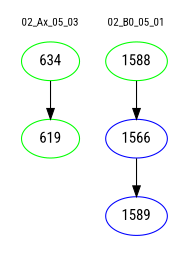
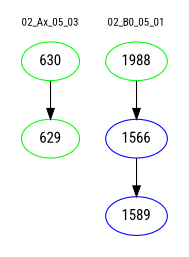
(51, 61) -> (51, 61)
(137, 61) -> (137, 61)
(51, 139) -> (51, 139)
